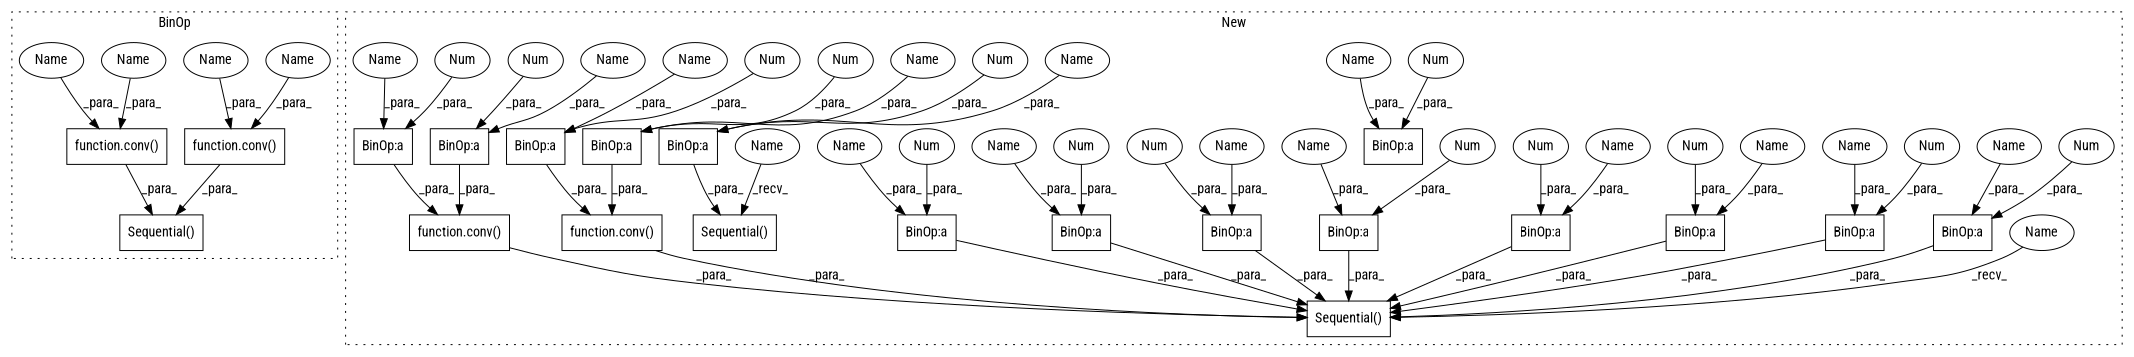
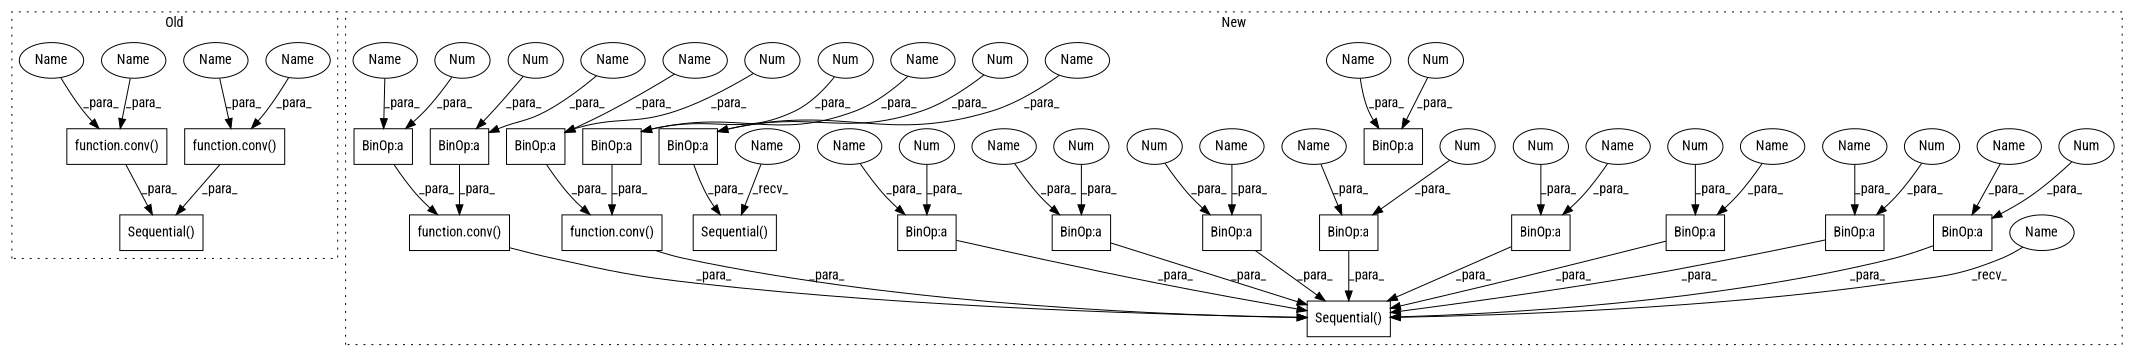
(175, 23) -> (175, 23)
